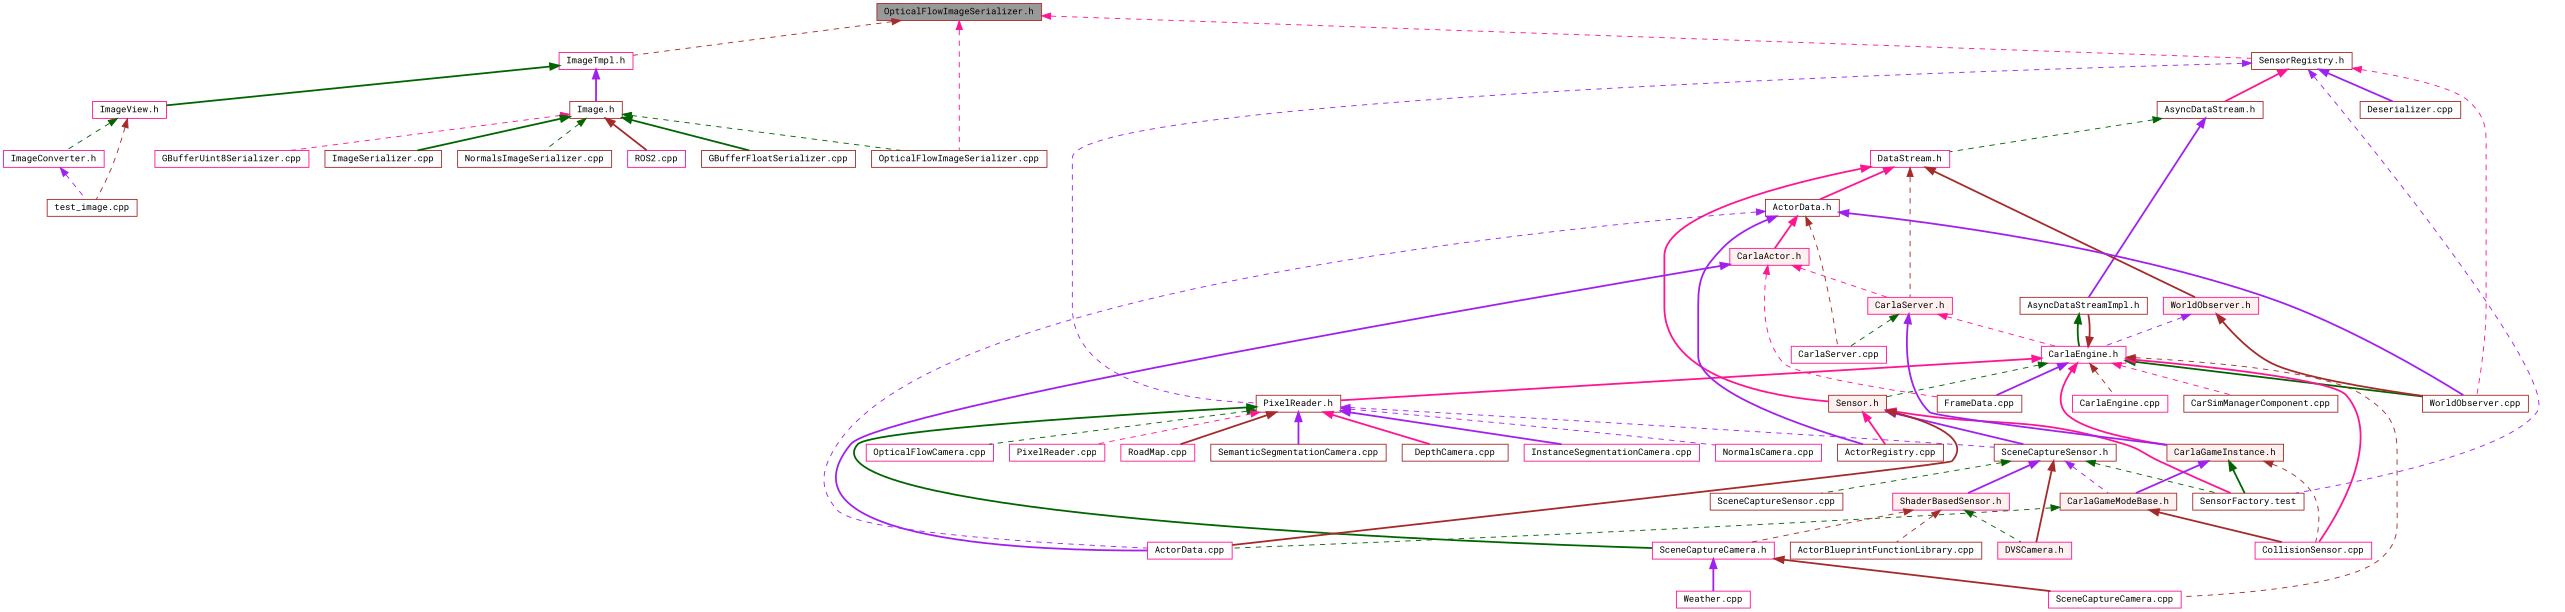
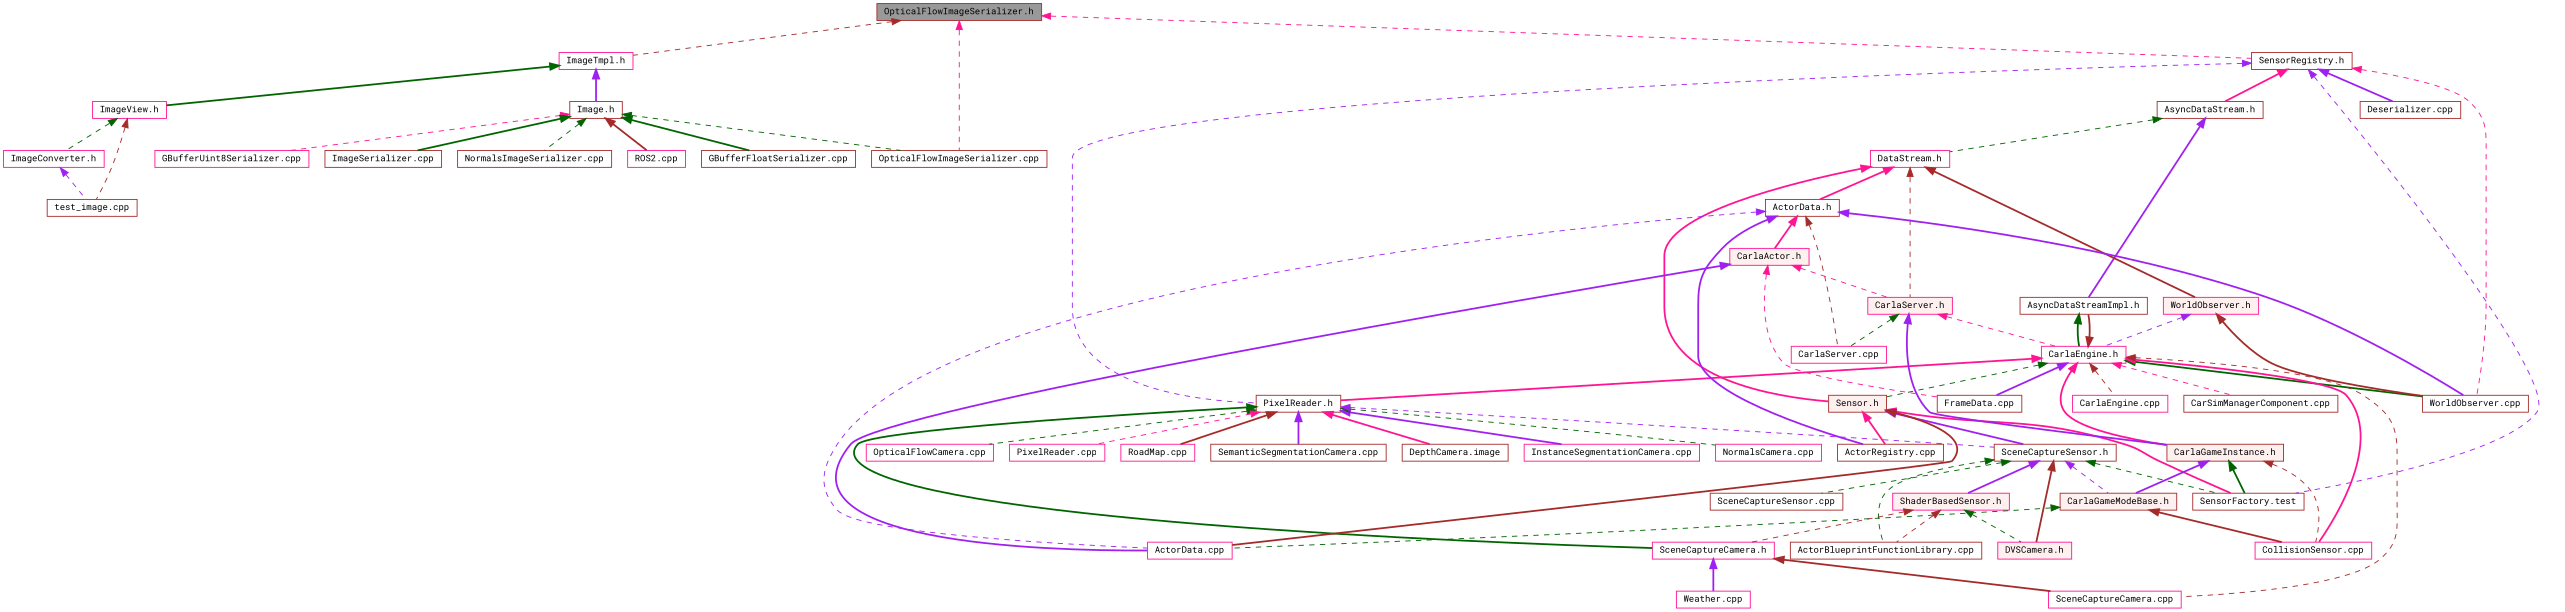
(1533, 426) -> (1533, 426)
(1455, 453) -> (1455, 453)
none -> (1891, 488)
